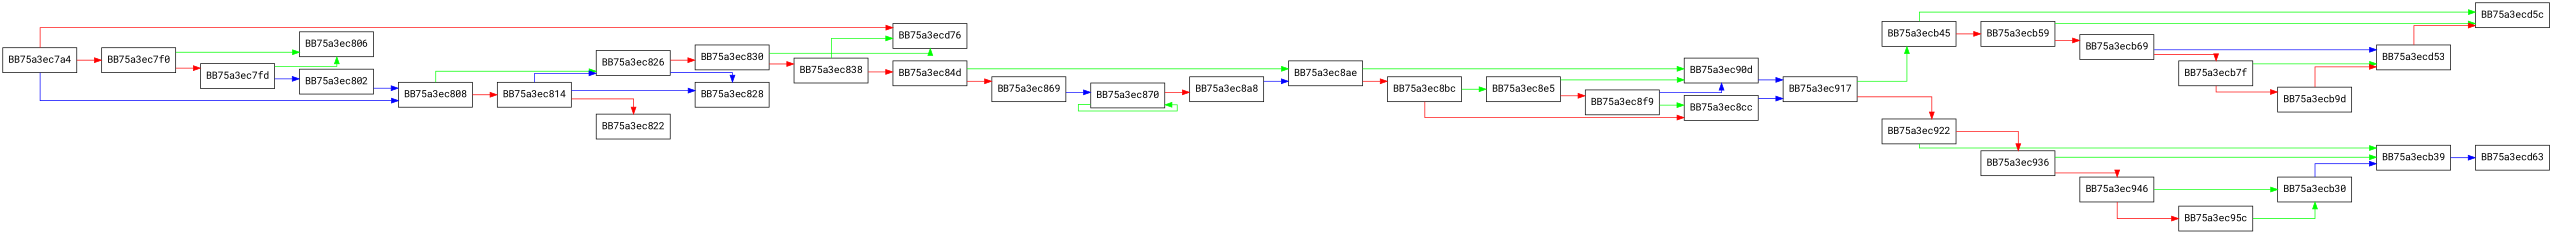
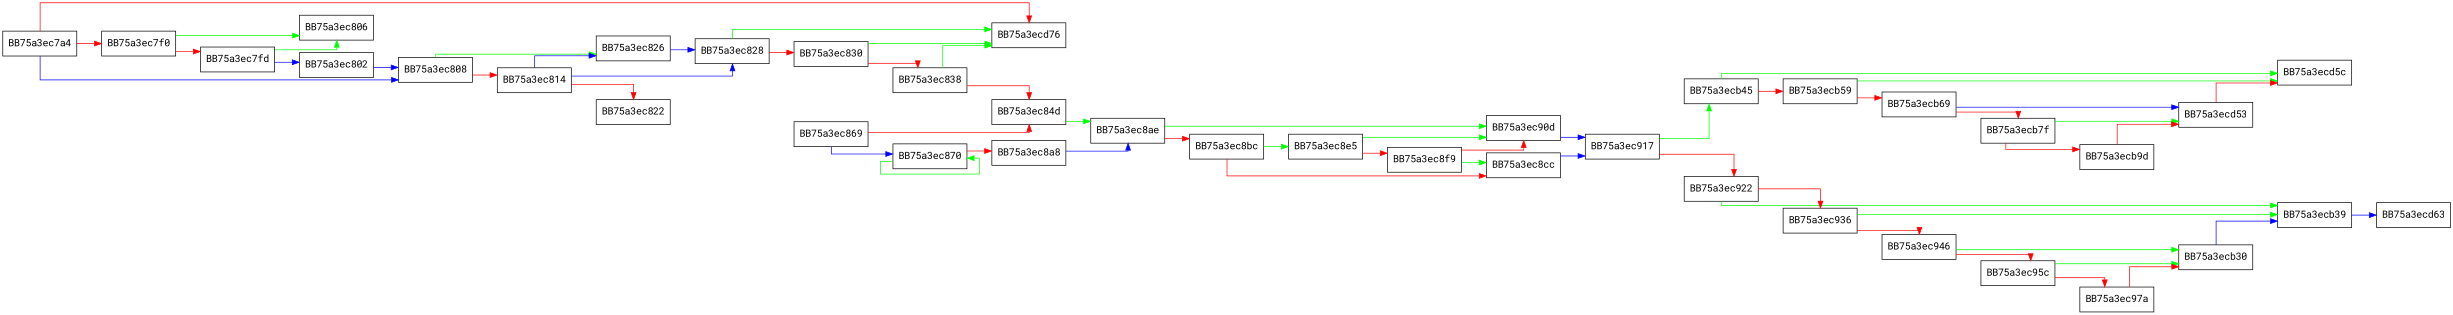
none -> (854, 29)
(679, 60) -> (778, 53)
(976, 81) -> (949, 132)
(1692, 93) -> (1494, 150)
none -> (2117, 299)
